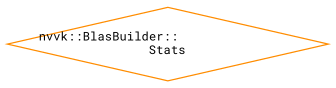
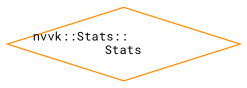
(168, 44) -> (124, 44)
